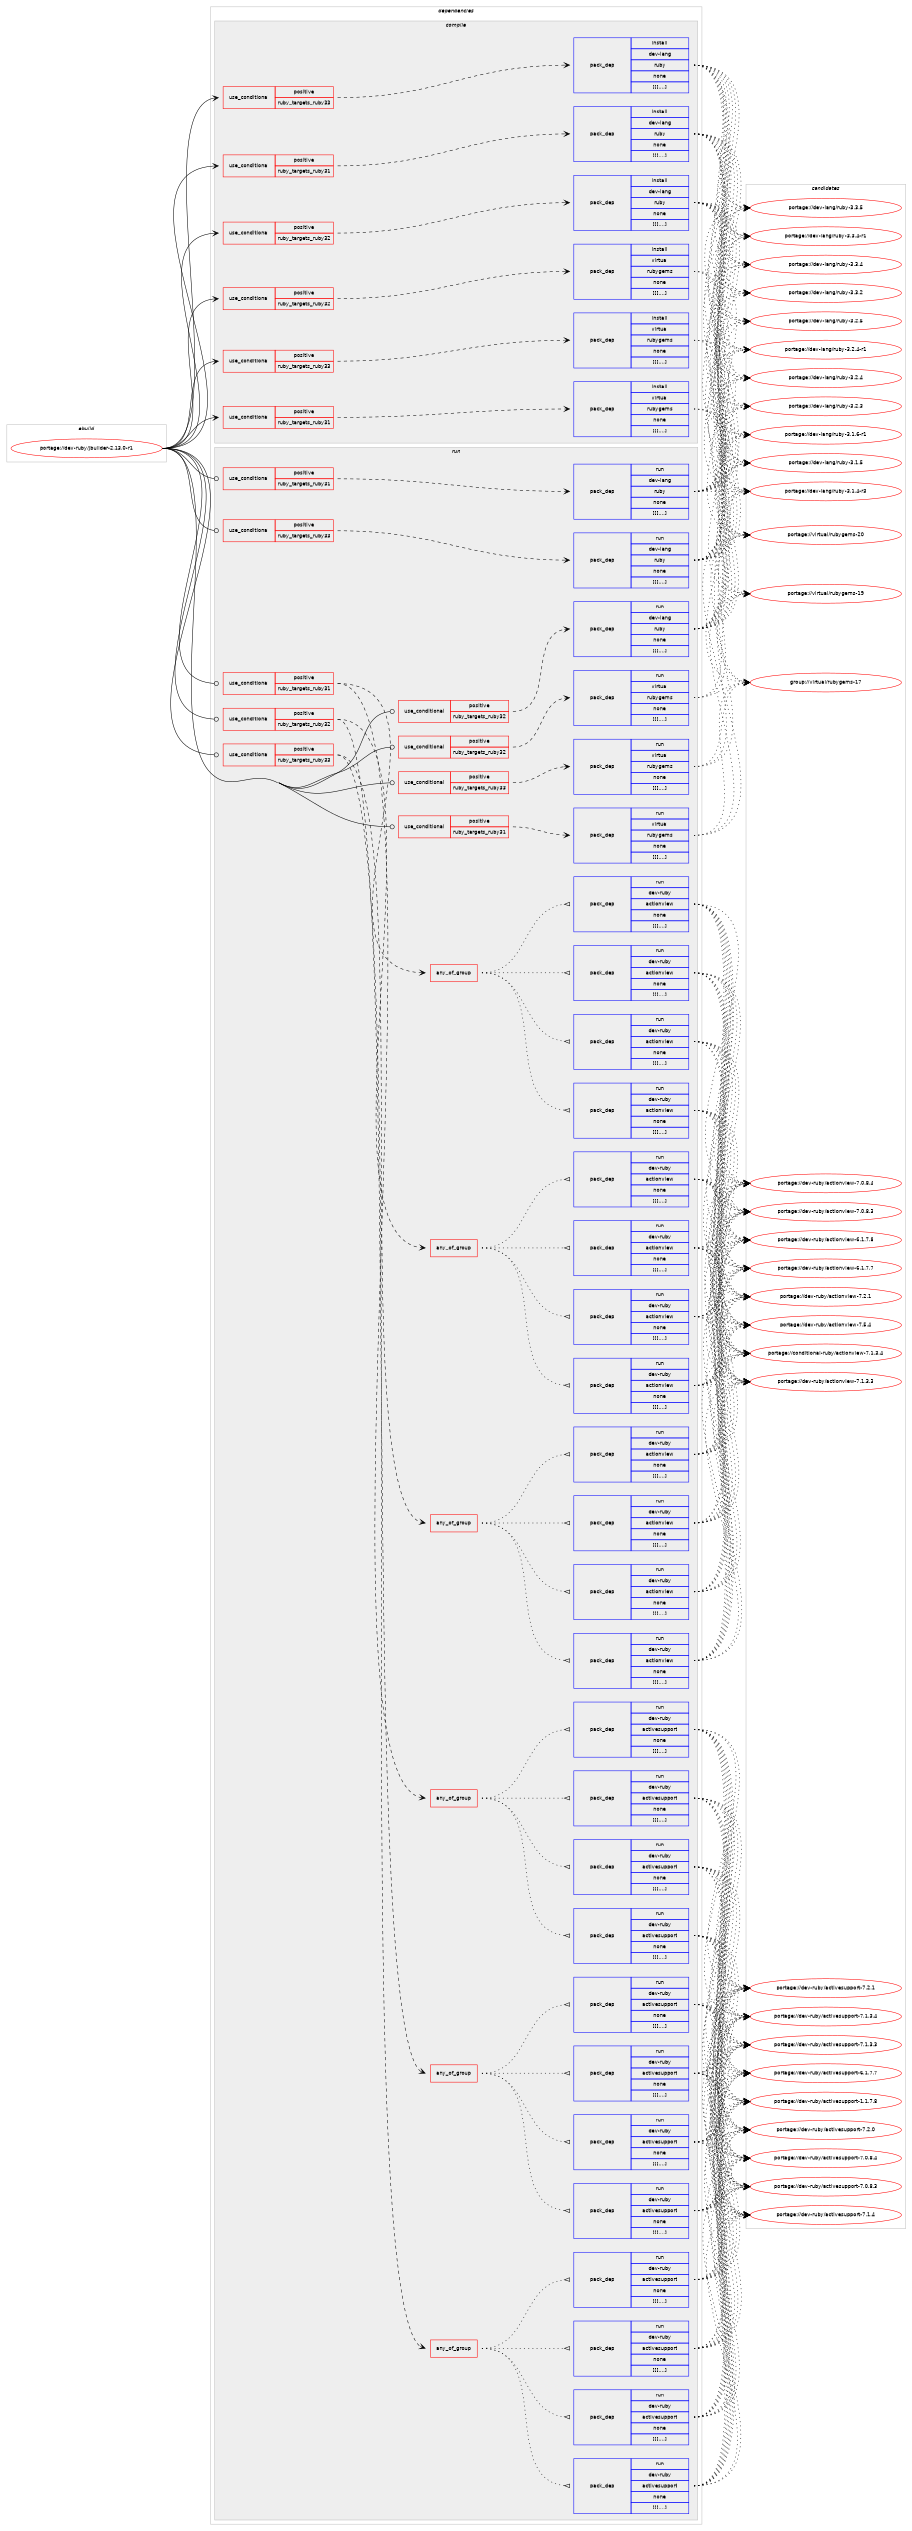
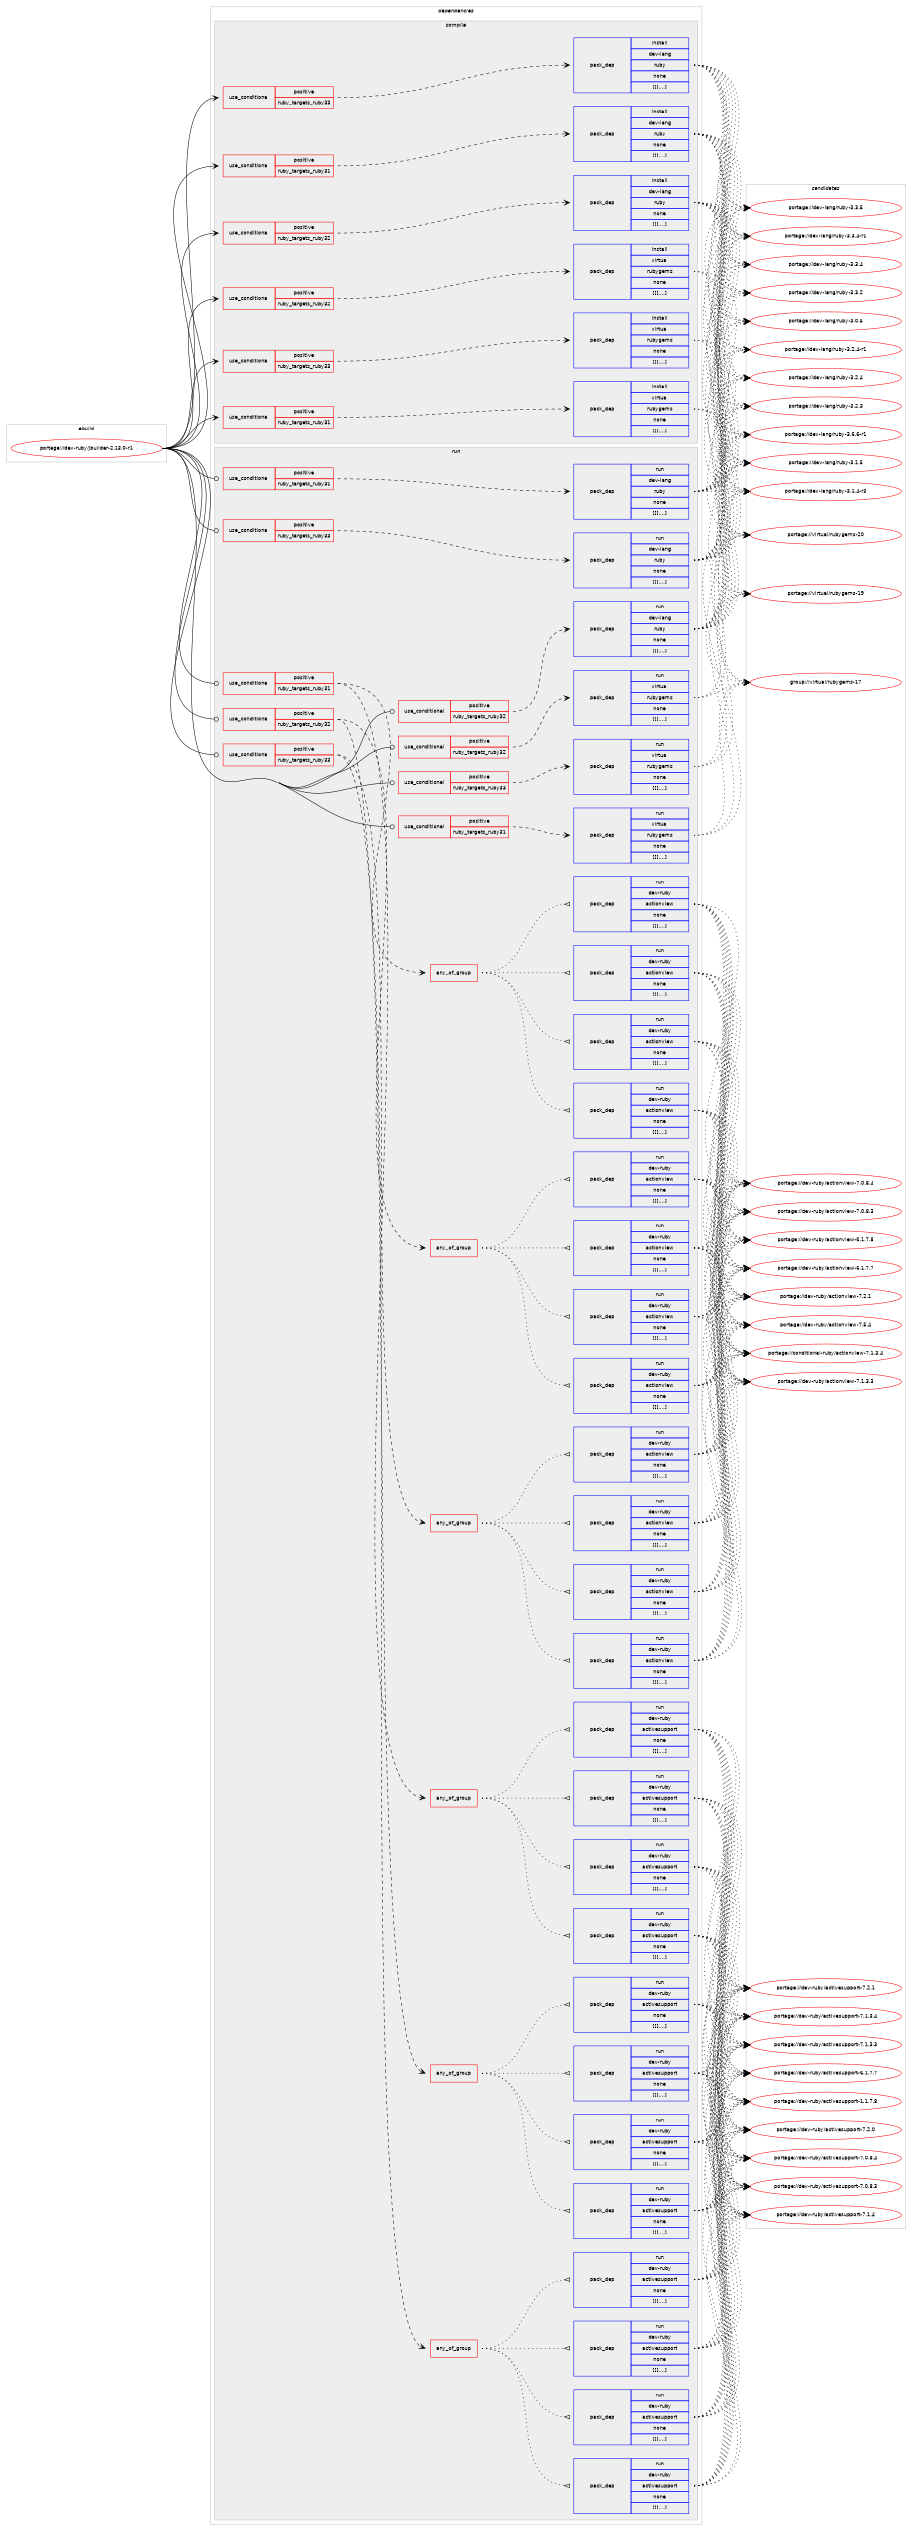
(826, 321) -> (826, 321)
(826, 435) -> (826, 435)
